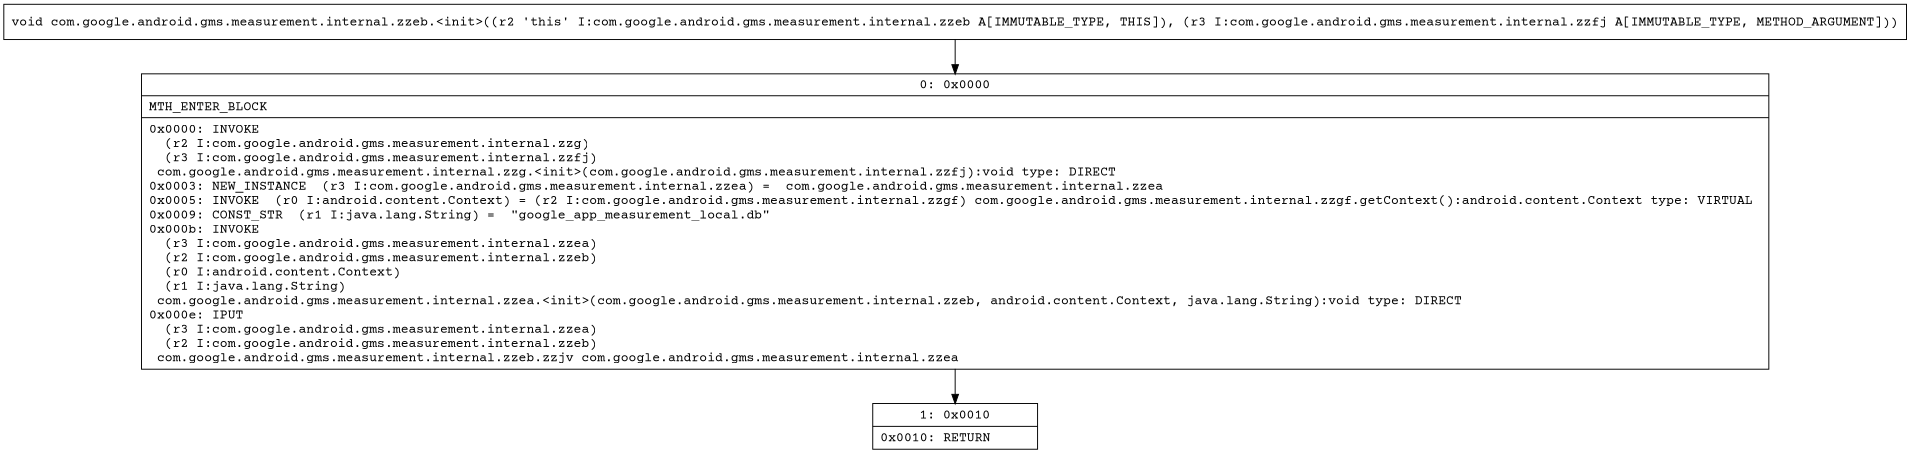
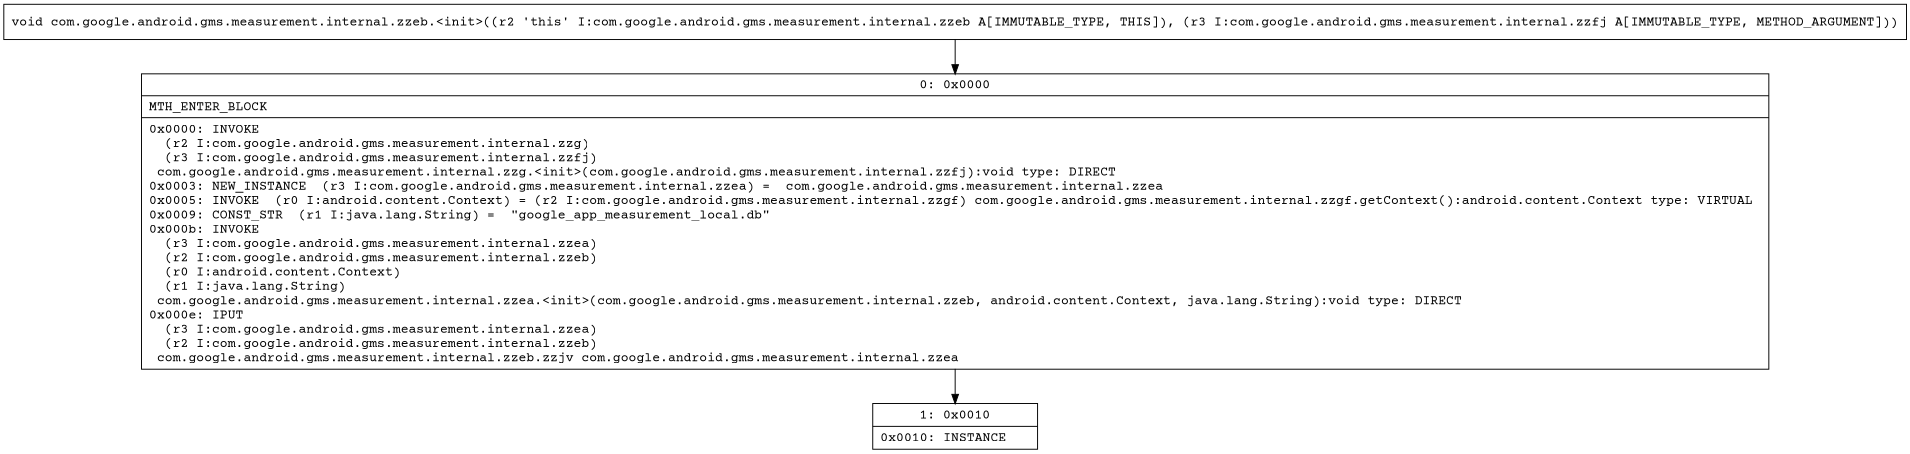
(948, 437) -> (955, 437)
